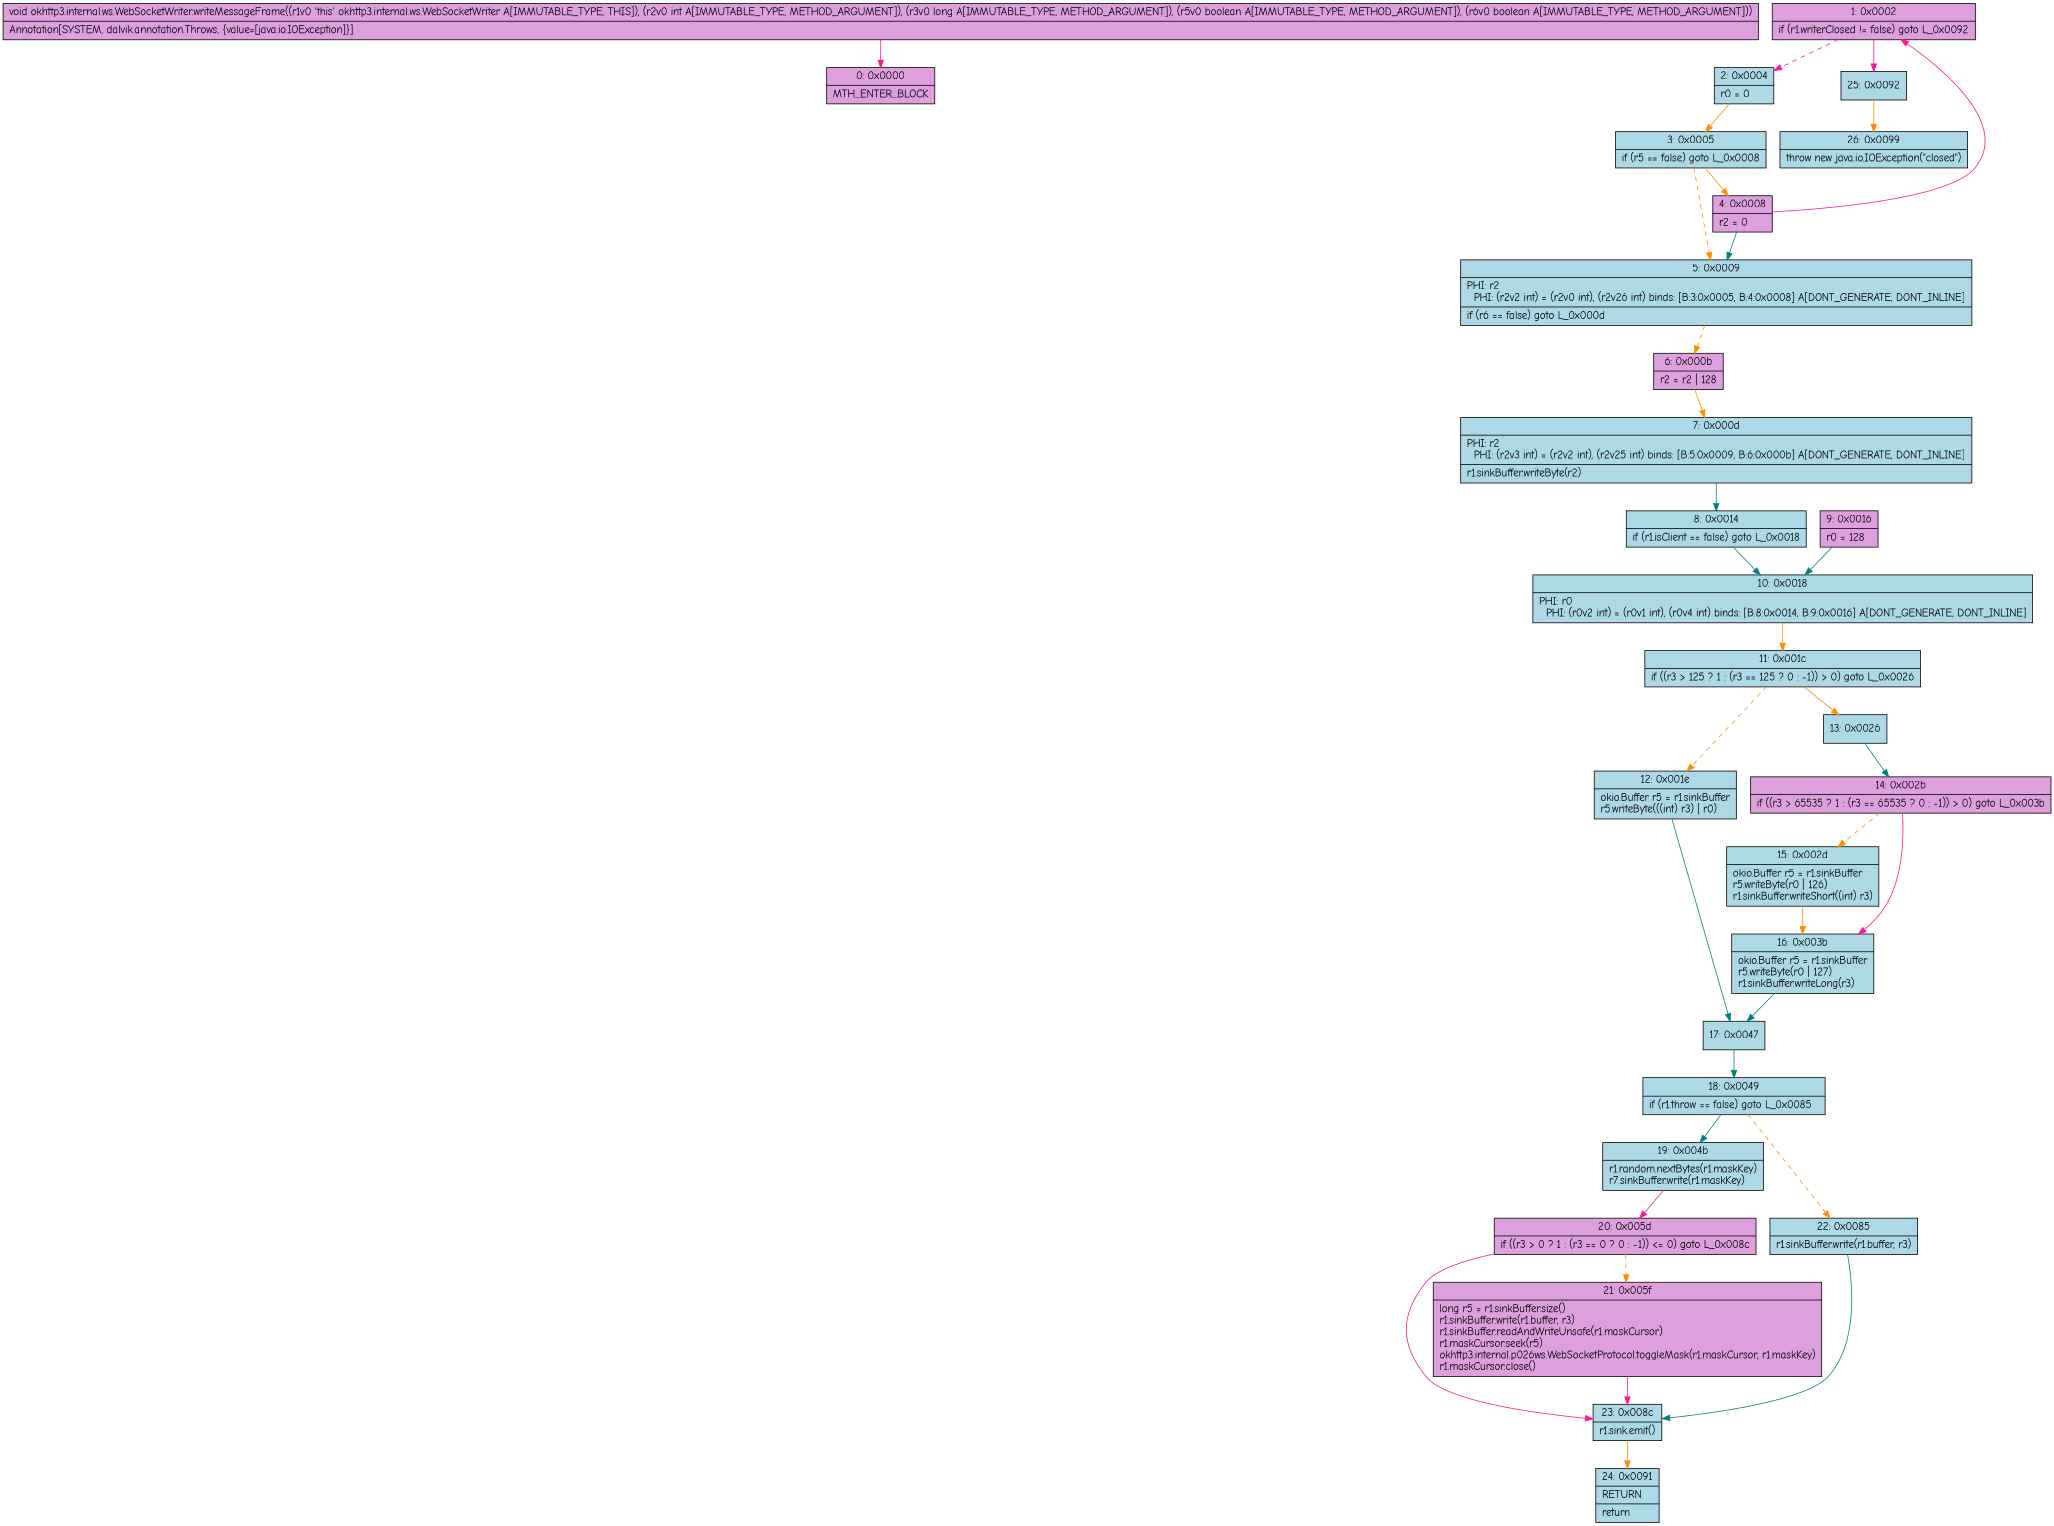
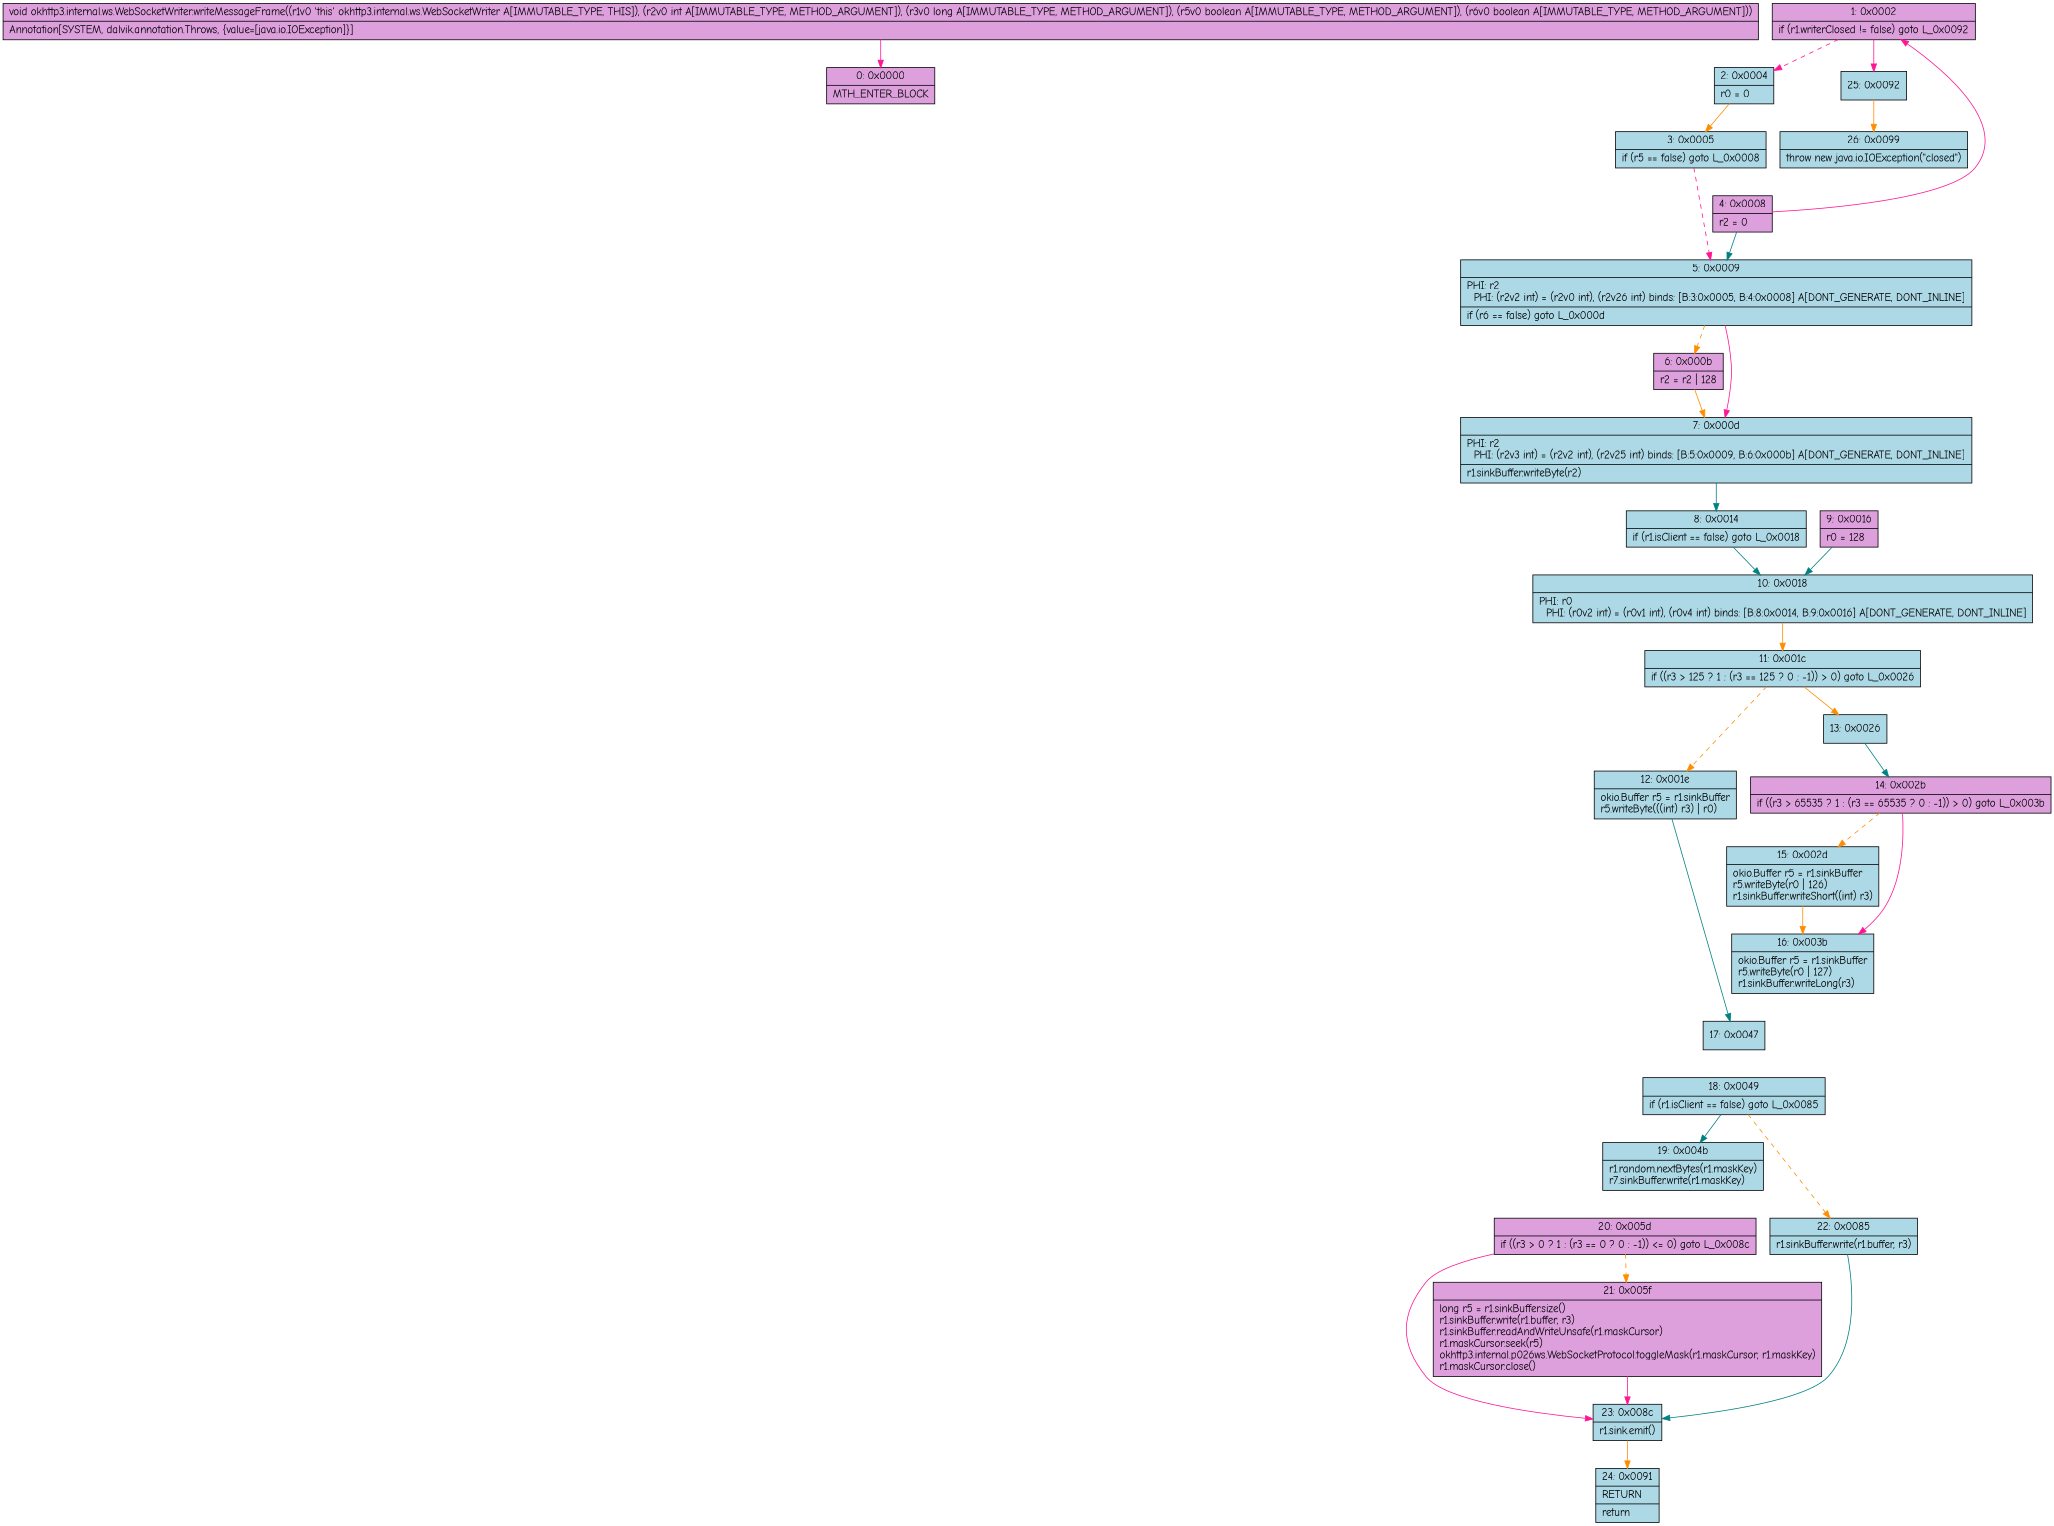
(1714, 179) -> none
(1701, 210) -> (1701, 210)
none -> (1731, 368)
(1764, 1005) -> none
(1734, 1060) -> none
(1731, 1105) -> (1734, 1105)
(1654, 1201) -> none
